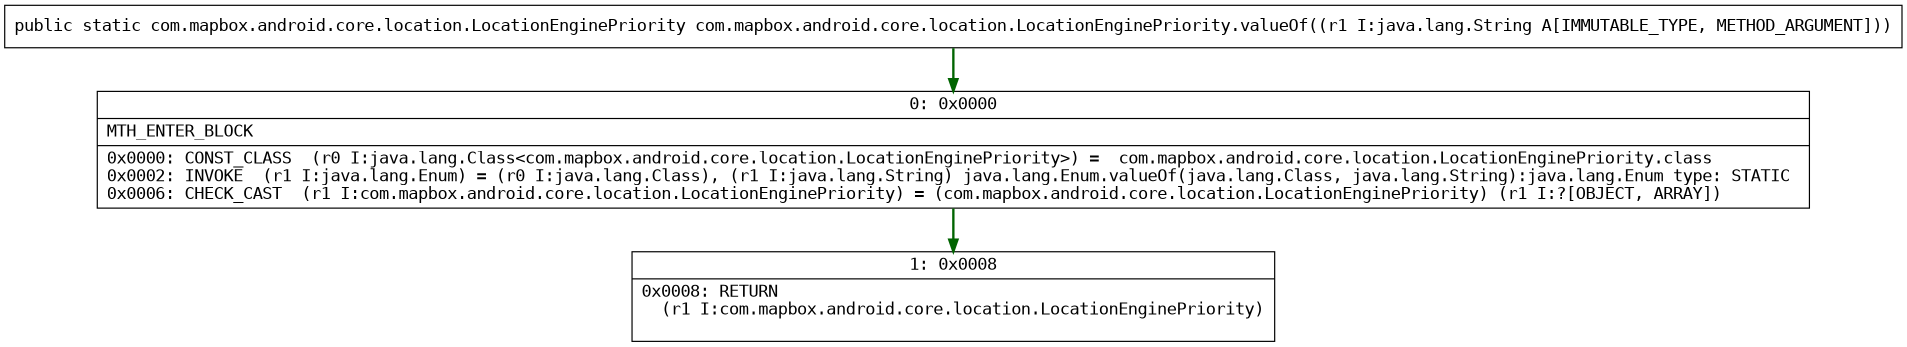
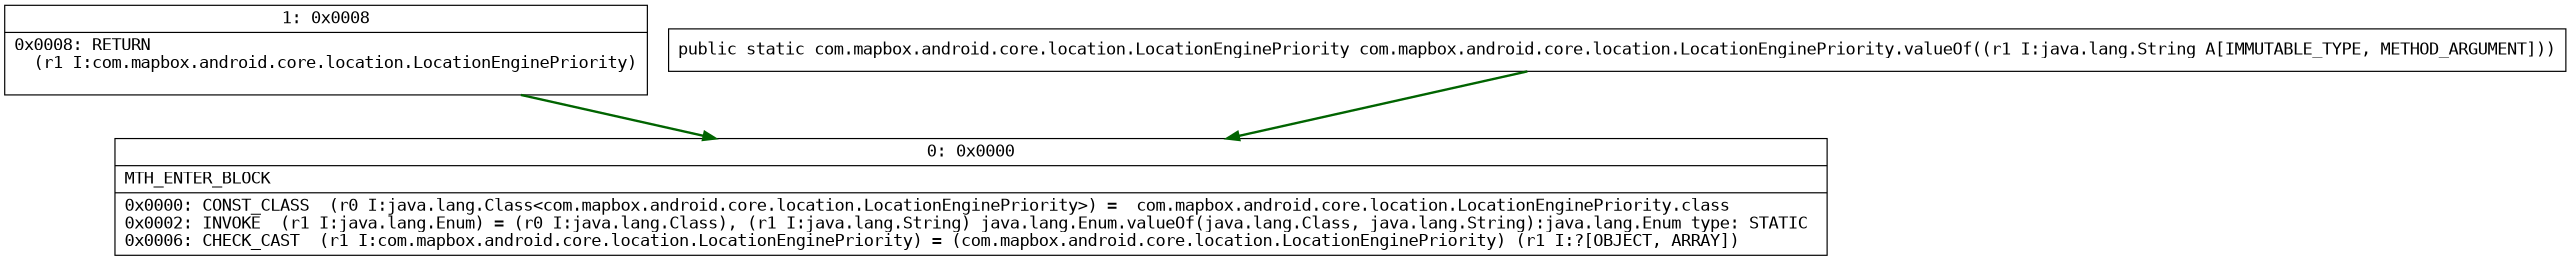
(953, 224) -> (612, 115)
